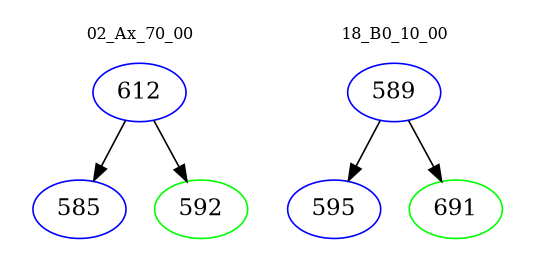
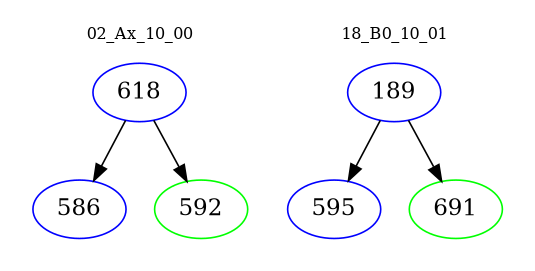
(140, 35) -> (140, 35)
(395, 35) -> (395, 35)
(140, 92) -> (140, 92)
(394, 92) -> (394, 92)
(79, 209) -> (79, 209)
